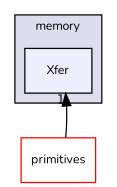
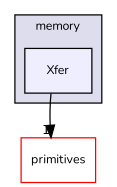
(67, 122) -> (50, 111)
